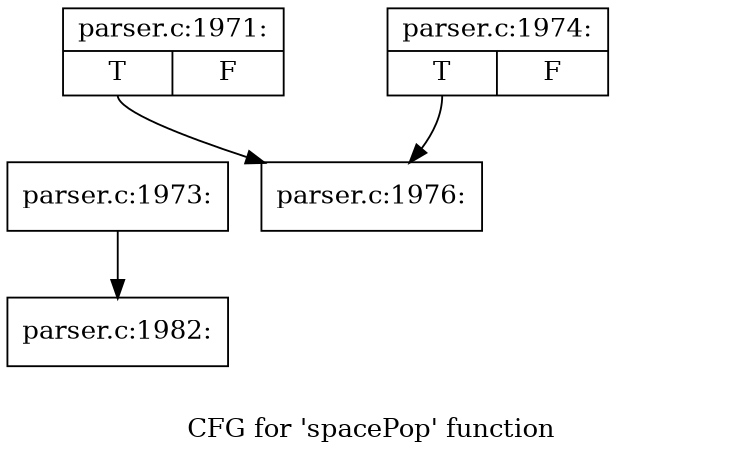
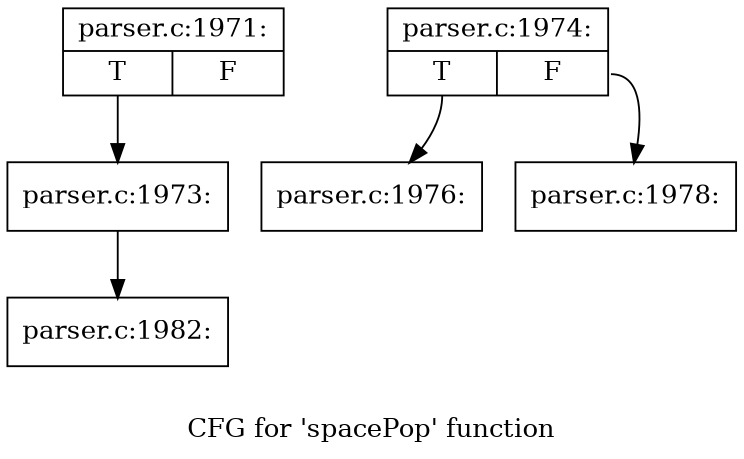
(178, 133) -> (118, 120)
none -> (626, 197)
